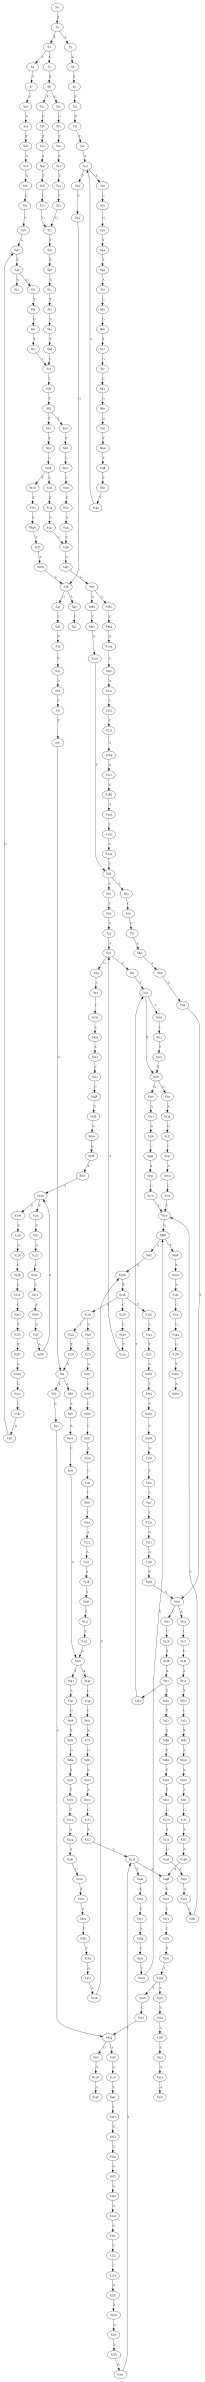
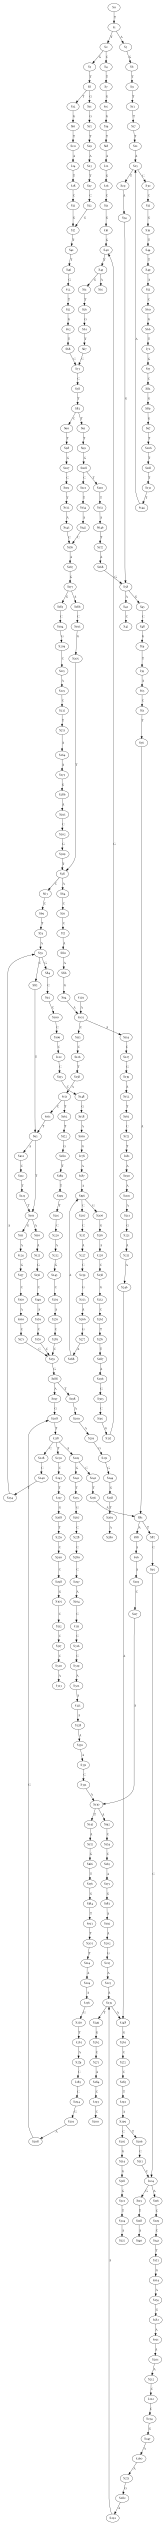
(149, 1562) -> none
(159, 1609) -> none
